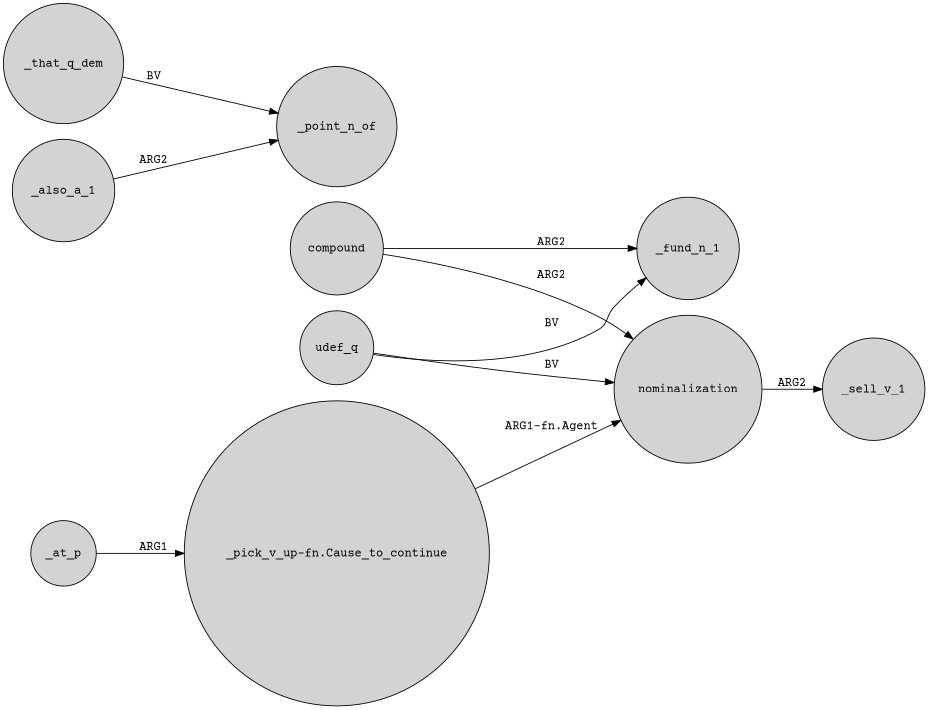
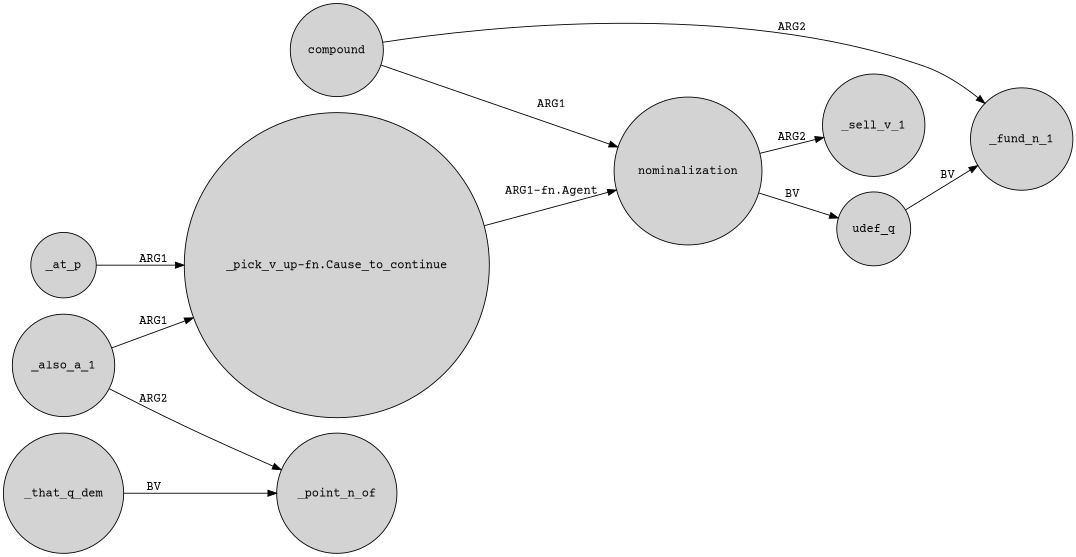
(552, 275) -> (552, 104)
none -> (148, 334)
(489, 369) -> (794, 204)
